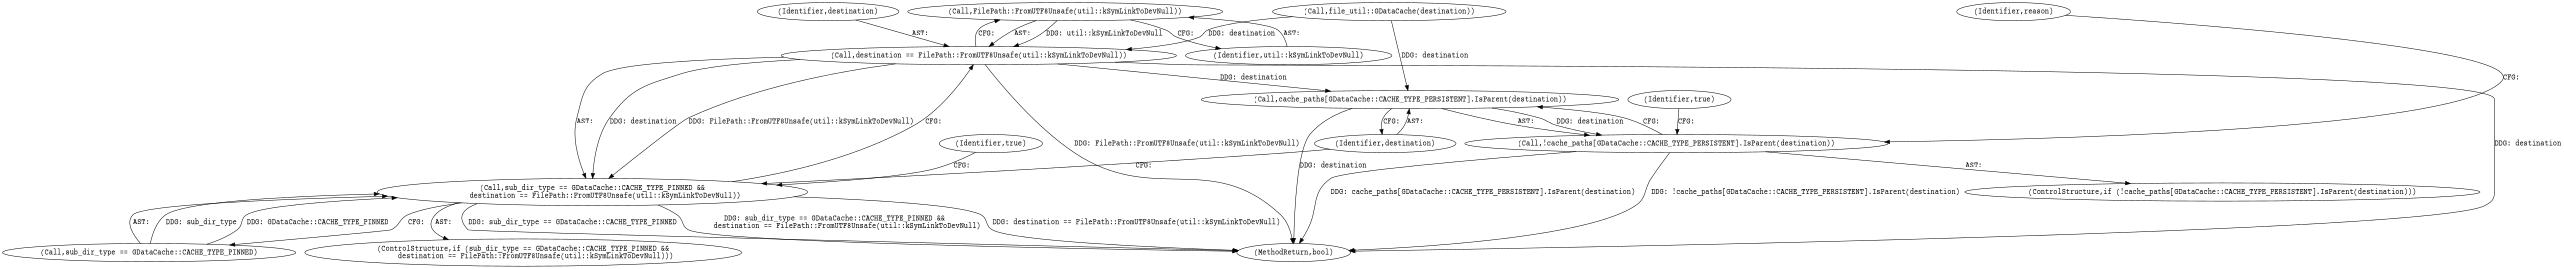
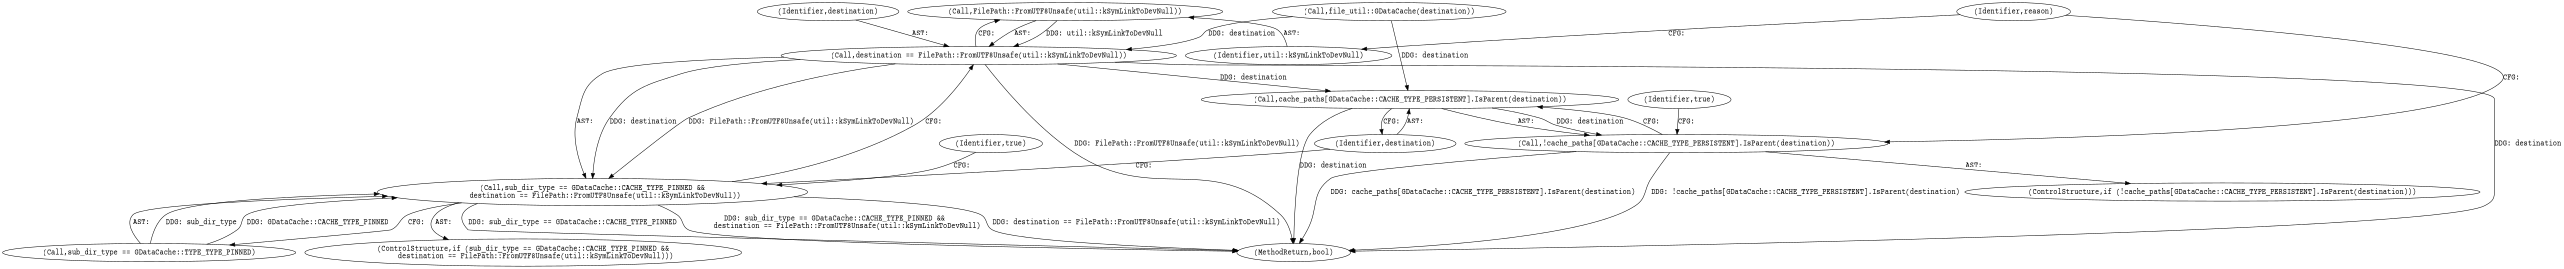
(1173, 35) -> (1663, 30)
(149, 253) -> (149, 253)
